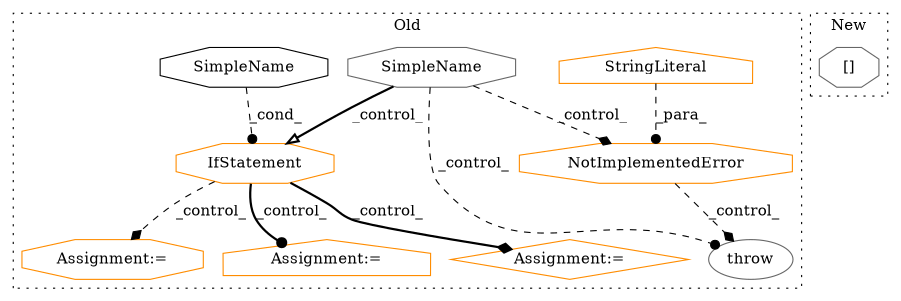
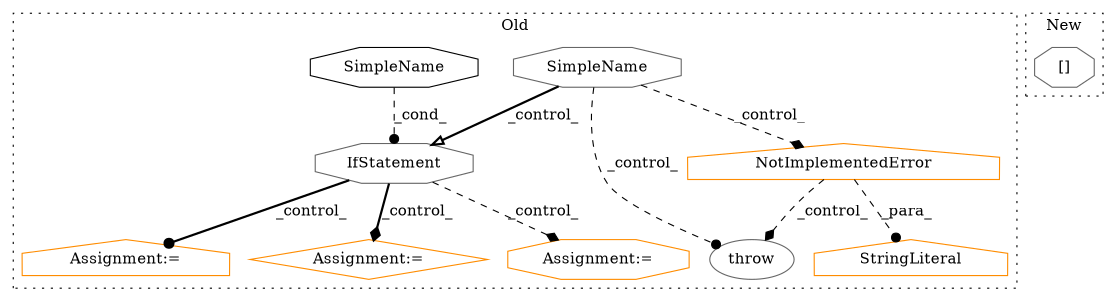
(656, 109) -> (874, 207)
(255, 163) -> (394, 163)
(656, 163) -> (844, 163)
